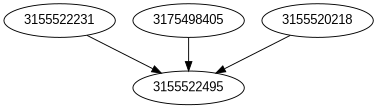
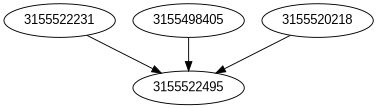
(189, 21) -> (189, 21)
